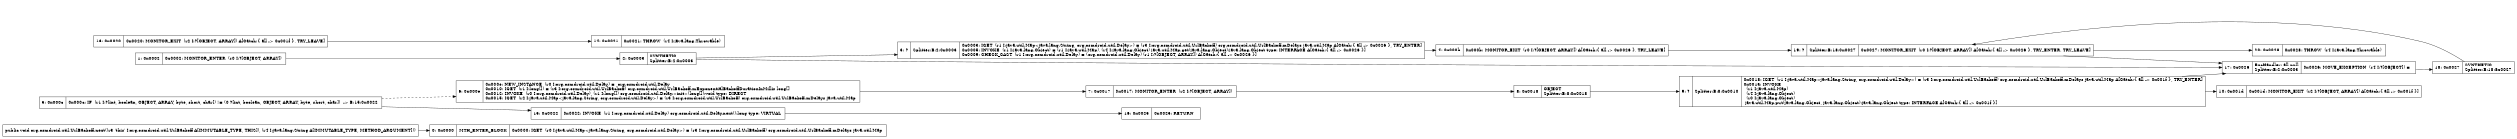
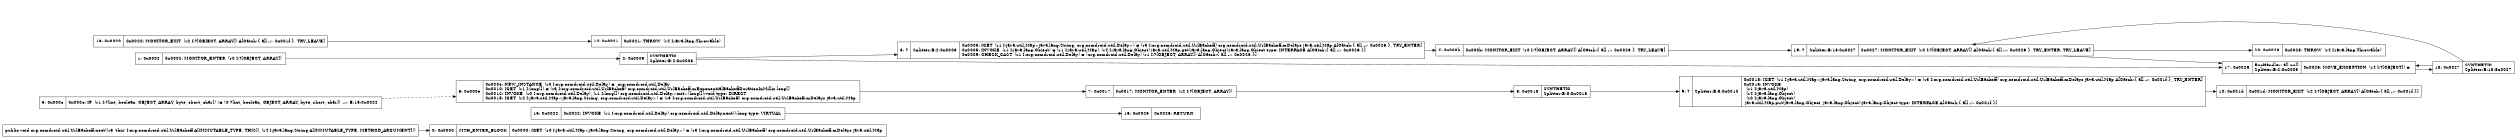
(2202, 75) -> (2426, 66)
(1553, 89) -> (1557, 89)
(455, 109) -> none
